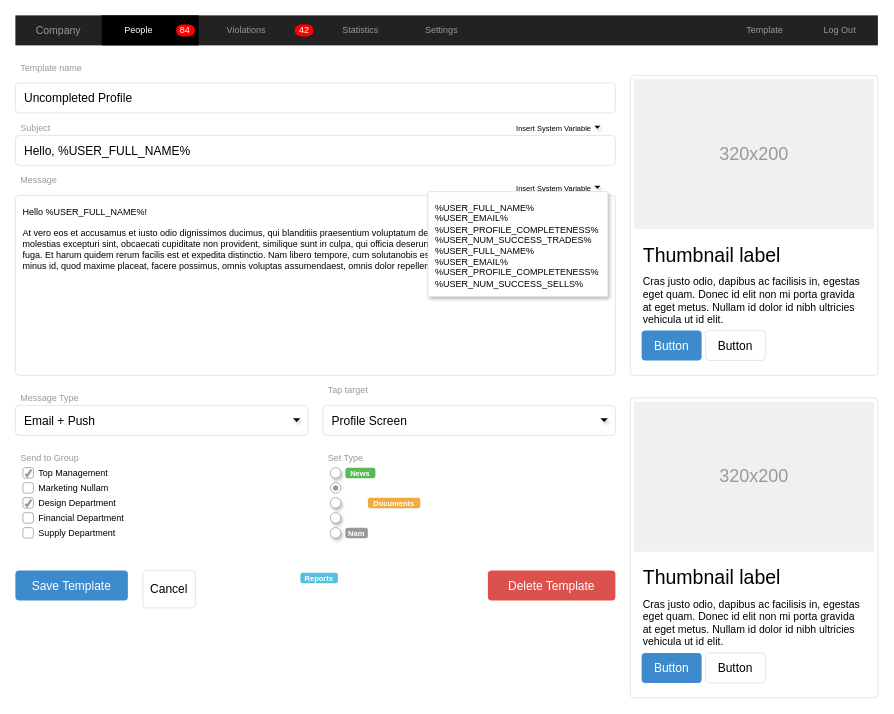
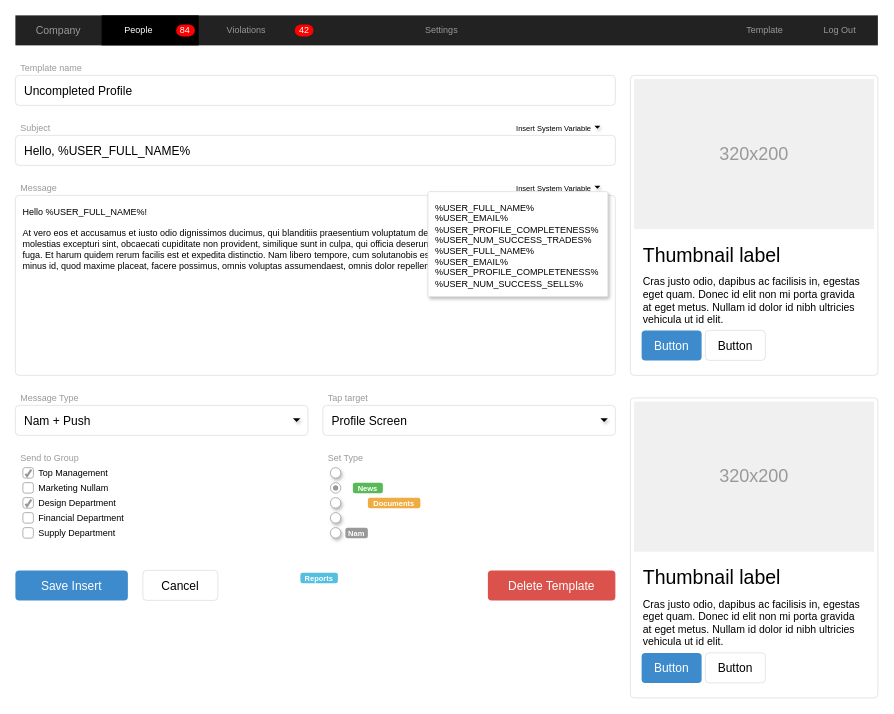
(360, 30) -> none
(315, 98) -> (315, 90)
(90, 180) -> (90, 188)
(398, 390) -> (398, 398)
(58, 420) -> (55, 420)
(360, 473) -> (368, 488)
(72, 585) -> (72, 585)
(169, 589) -> (180, 585)
